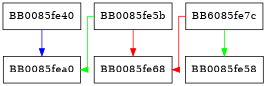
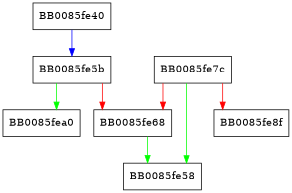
(224, 16) -> (193, 70)
(42, 39) -> (72, 39)
none -> (251, 123)
none -> (148, 146)
